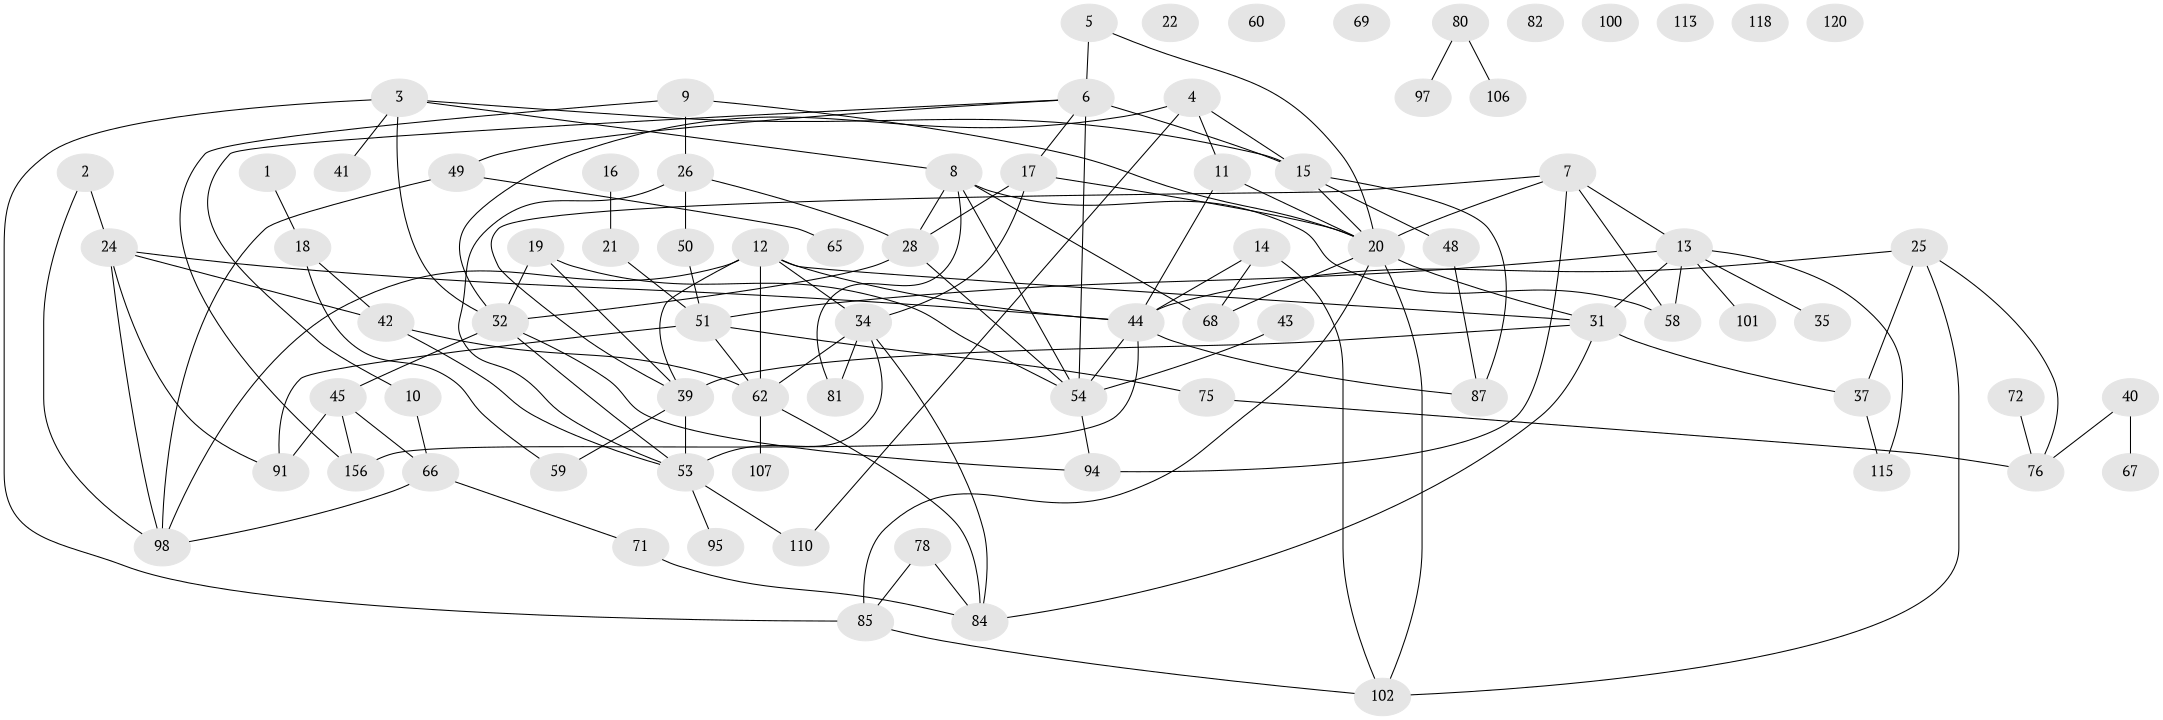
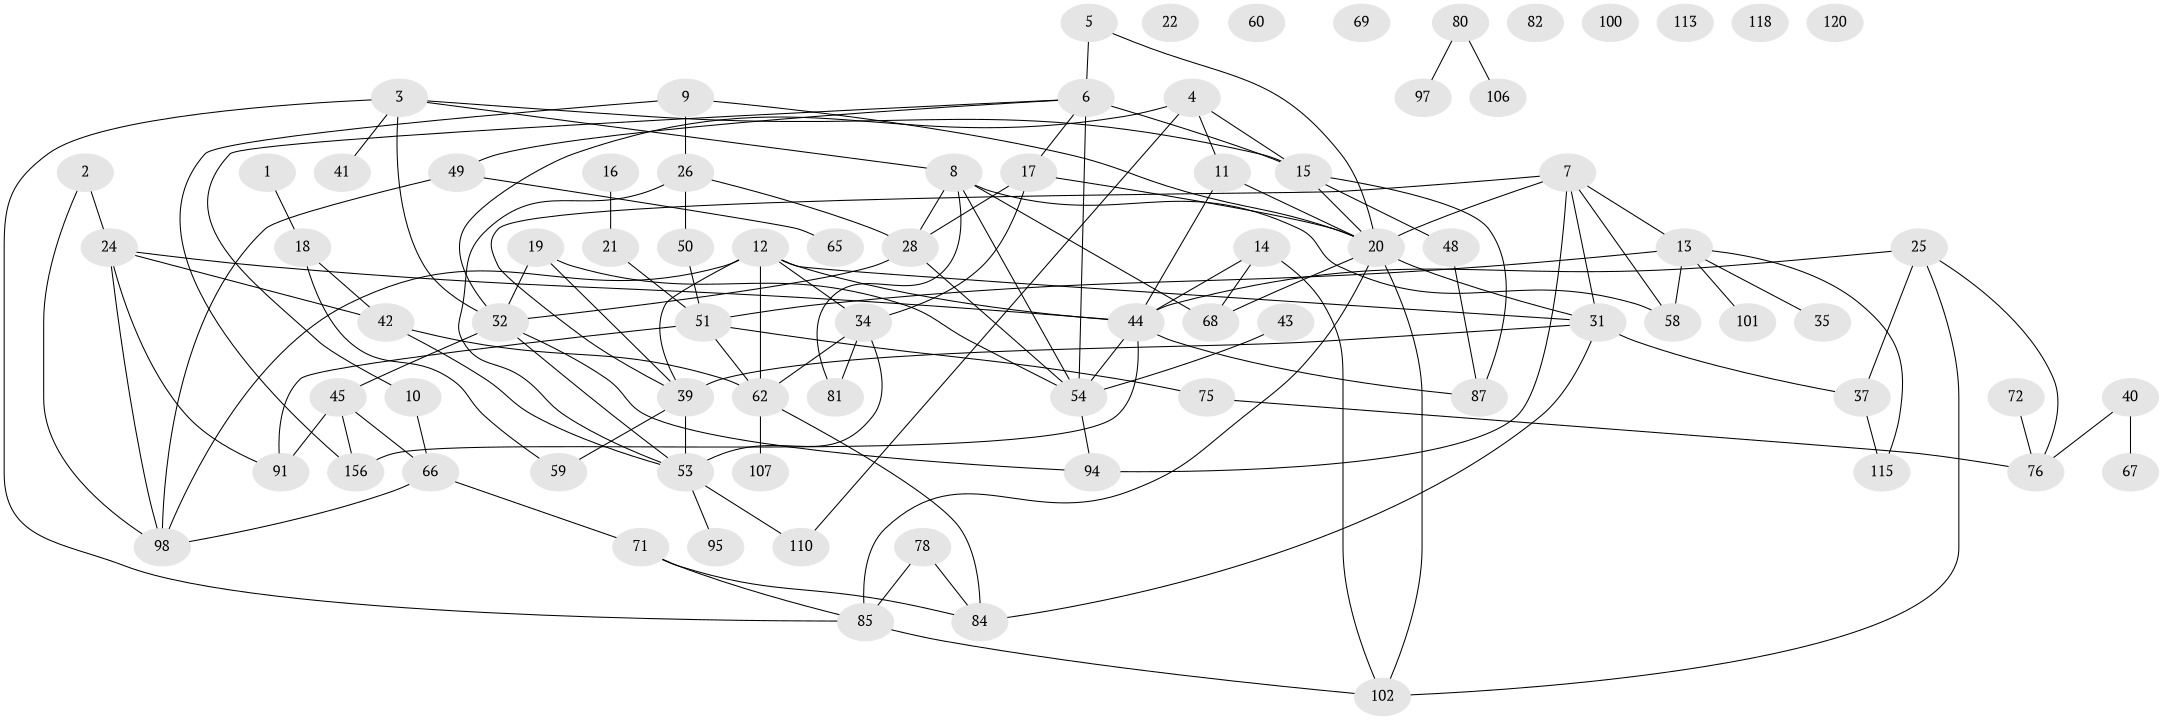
(1640, 286) -> (1583, 248)
(953, 455) -> none
none -> (750, 590)
